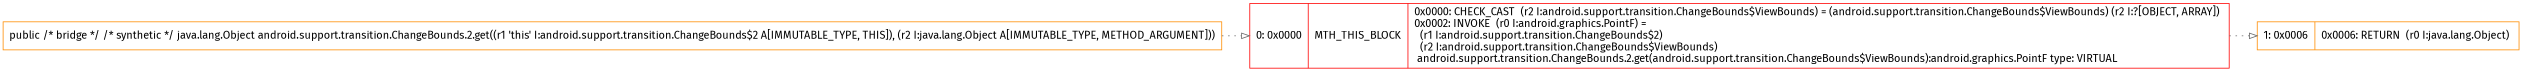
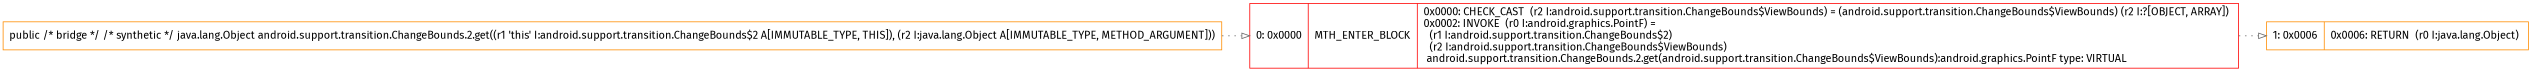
(1358, 35) -> (1363, 35)
